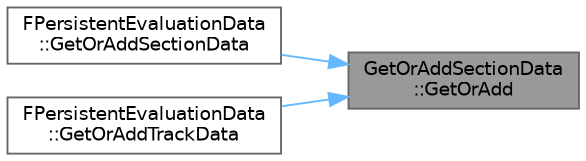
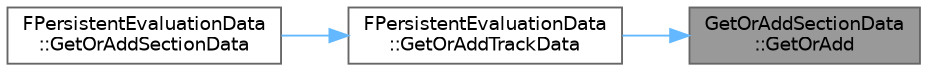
(305, 58) -> (305, 36)
